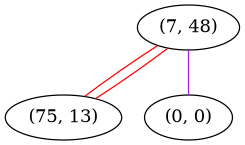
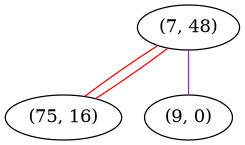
(63, 118) -> (63, 118)
(188, 118) -> (188, 118)
